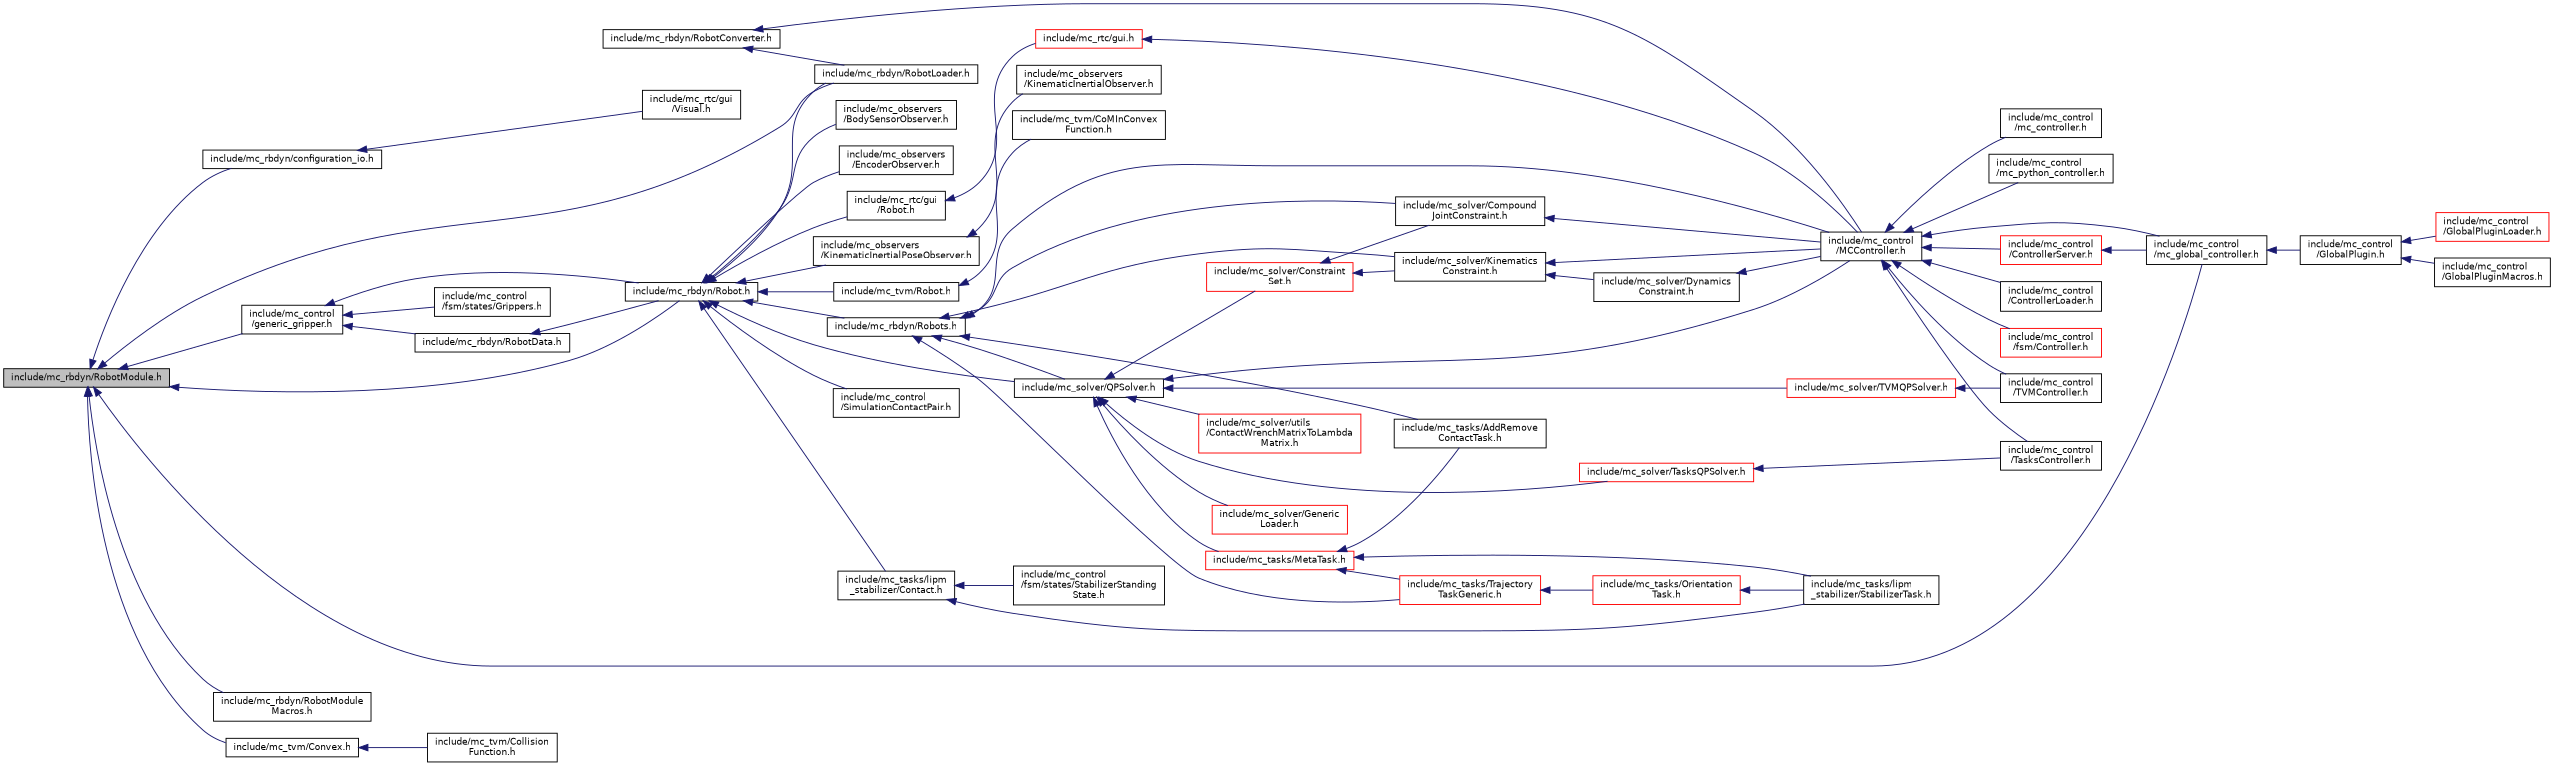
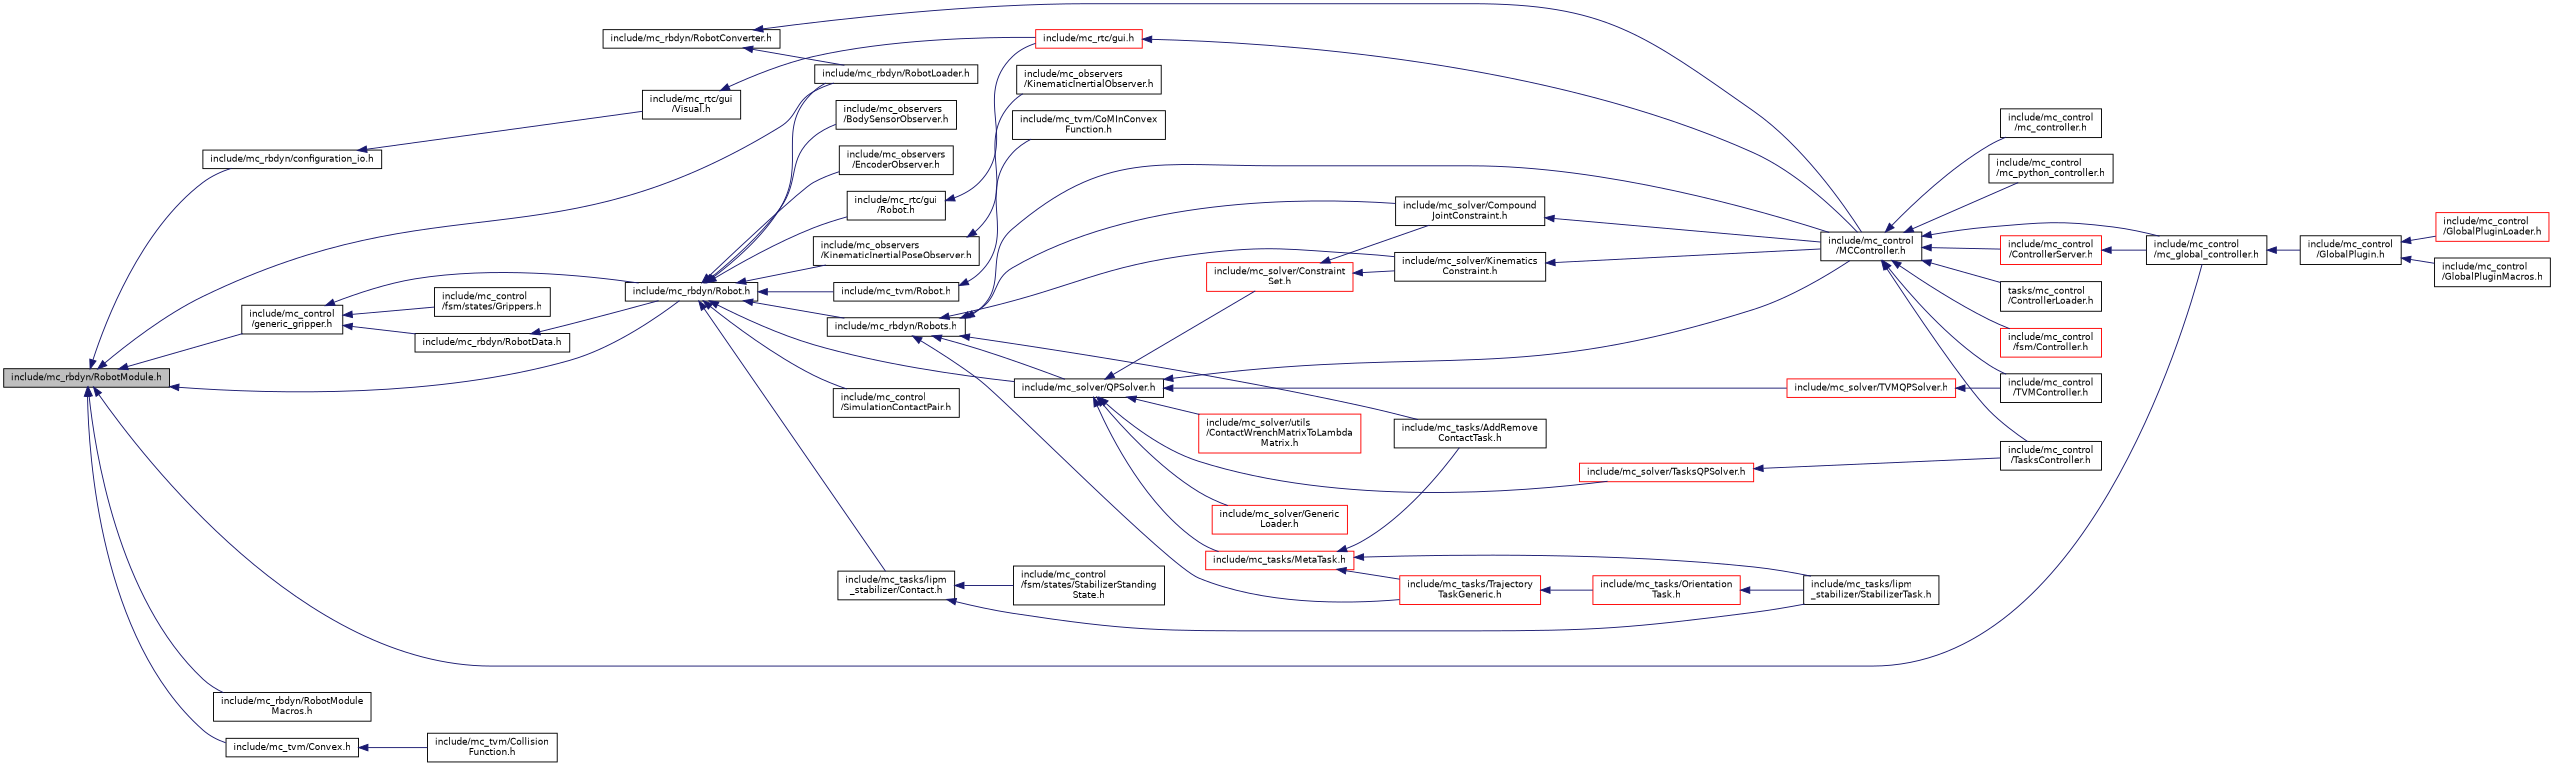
none -> (879, 45)
(1667, 287) -> none
(2051, 296) -> (2051, 296)
